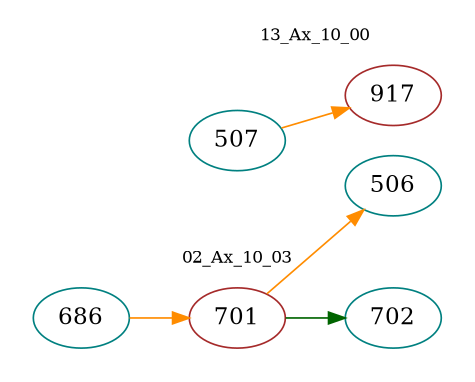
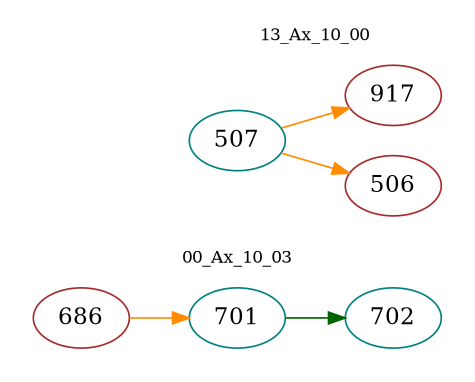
(393, 186) -> (393, 186)
(309, 257) -> (307, 161)
(237, 259) -> (237, 259)
(81, 318) -> (81, 318)
(237, 318) -> (237, 318)
